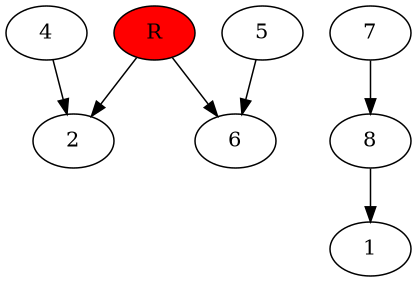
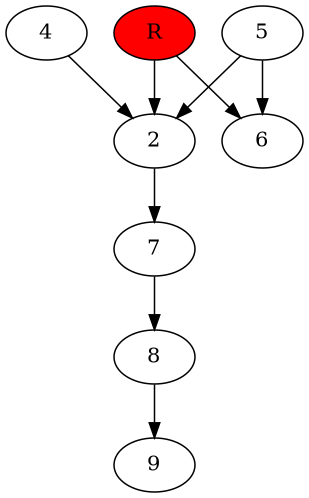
none -> (215, 80)
none -> (154, 188)
(370, 249) -> (154, 465)
